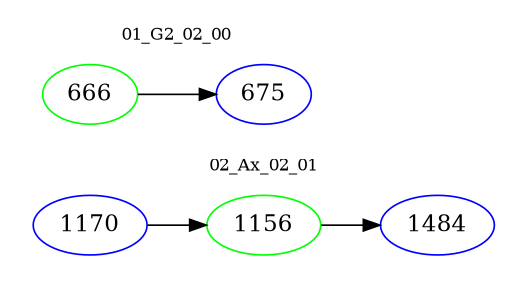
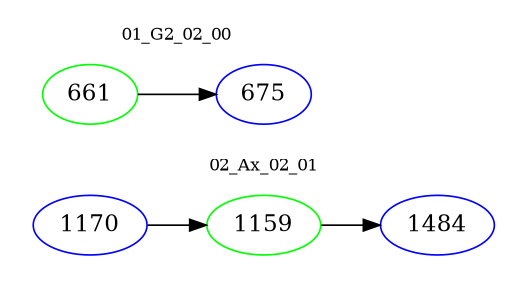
(90, 94) -> (90, 94)
(264, 225) -> (264, 225)
